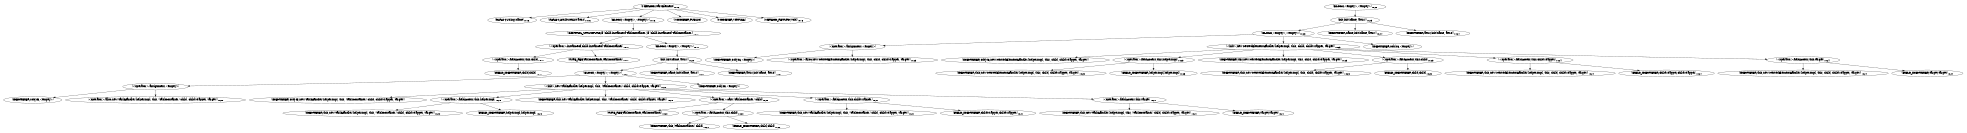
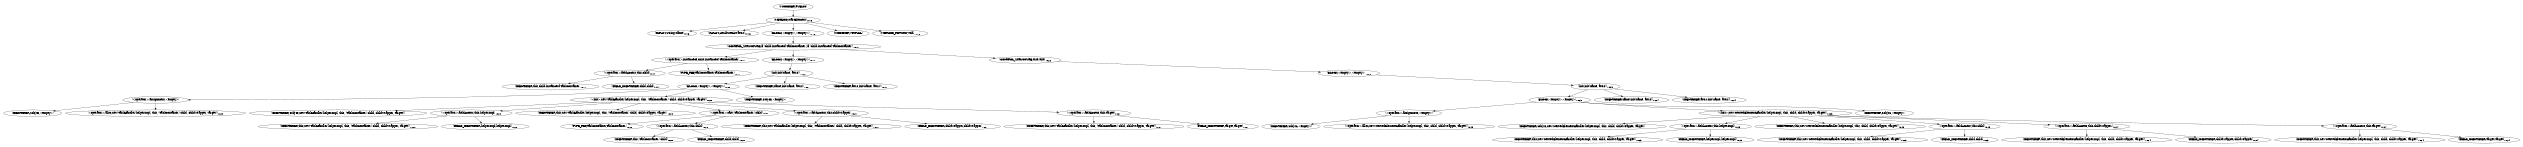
(673, 13) -> (793, 13)
none -> (1025, 60)
none -> (550, 87)
(766, 100) -> (766, 113)
